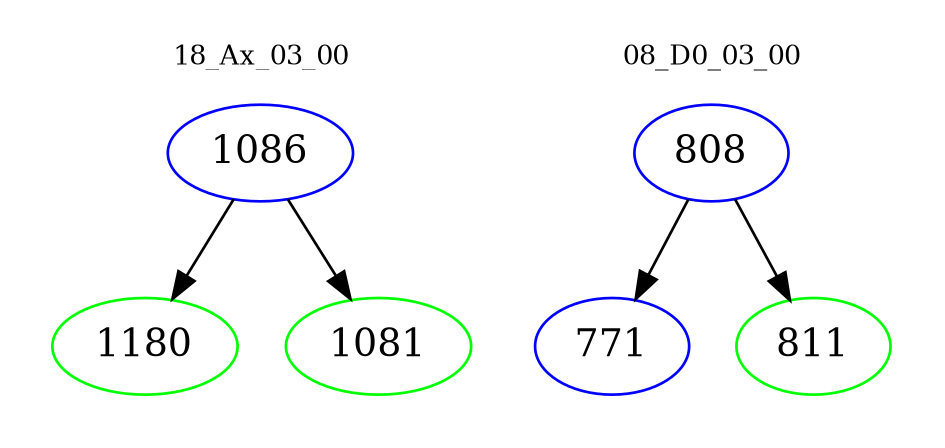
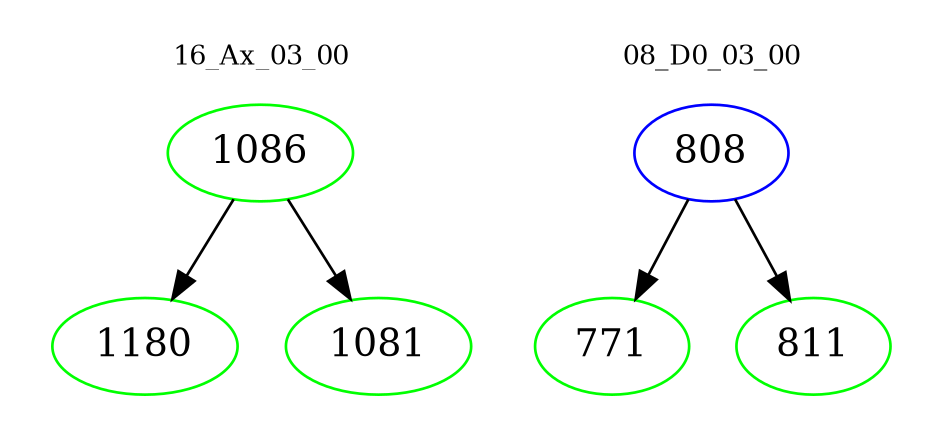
(262, 58) -> (262, 58)
(260, 153) -> (260, 153)
(612, 346) -> (612, 346)
